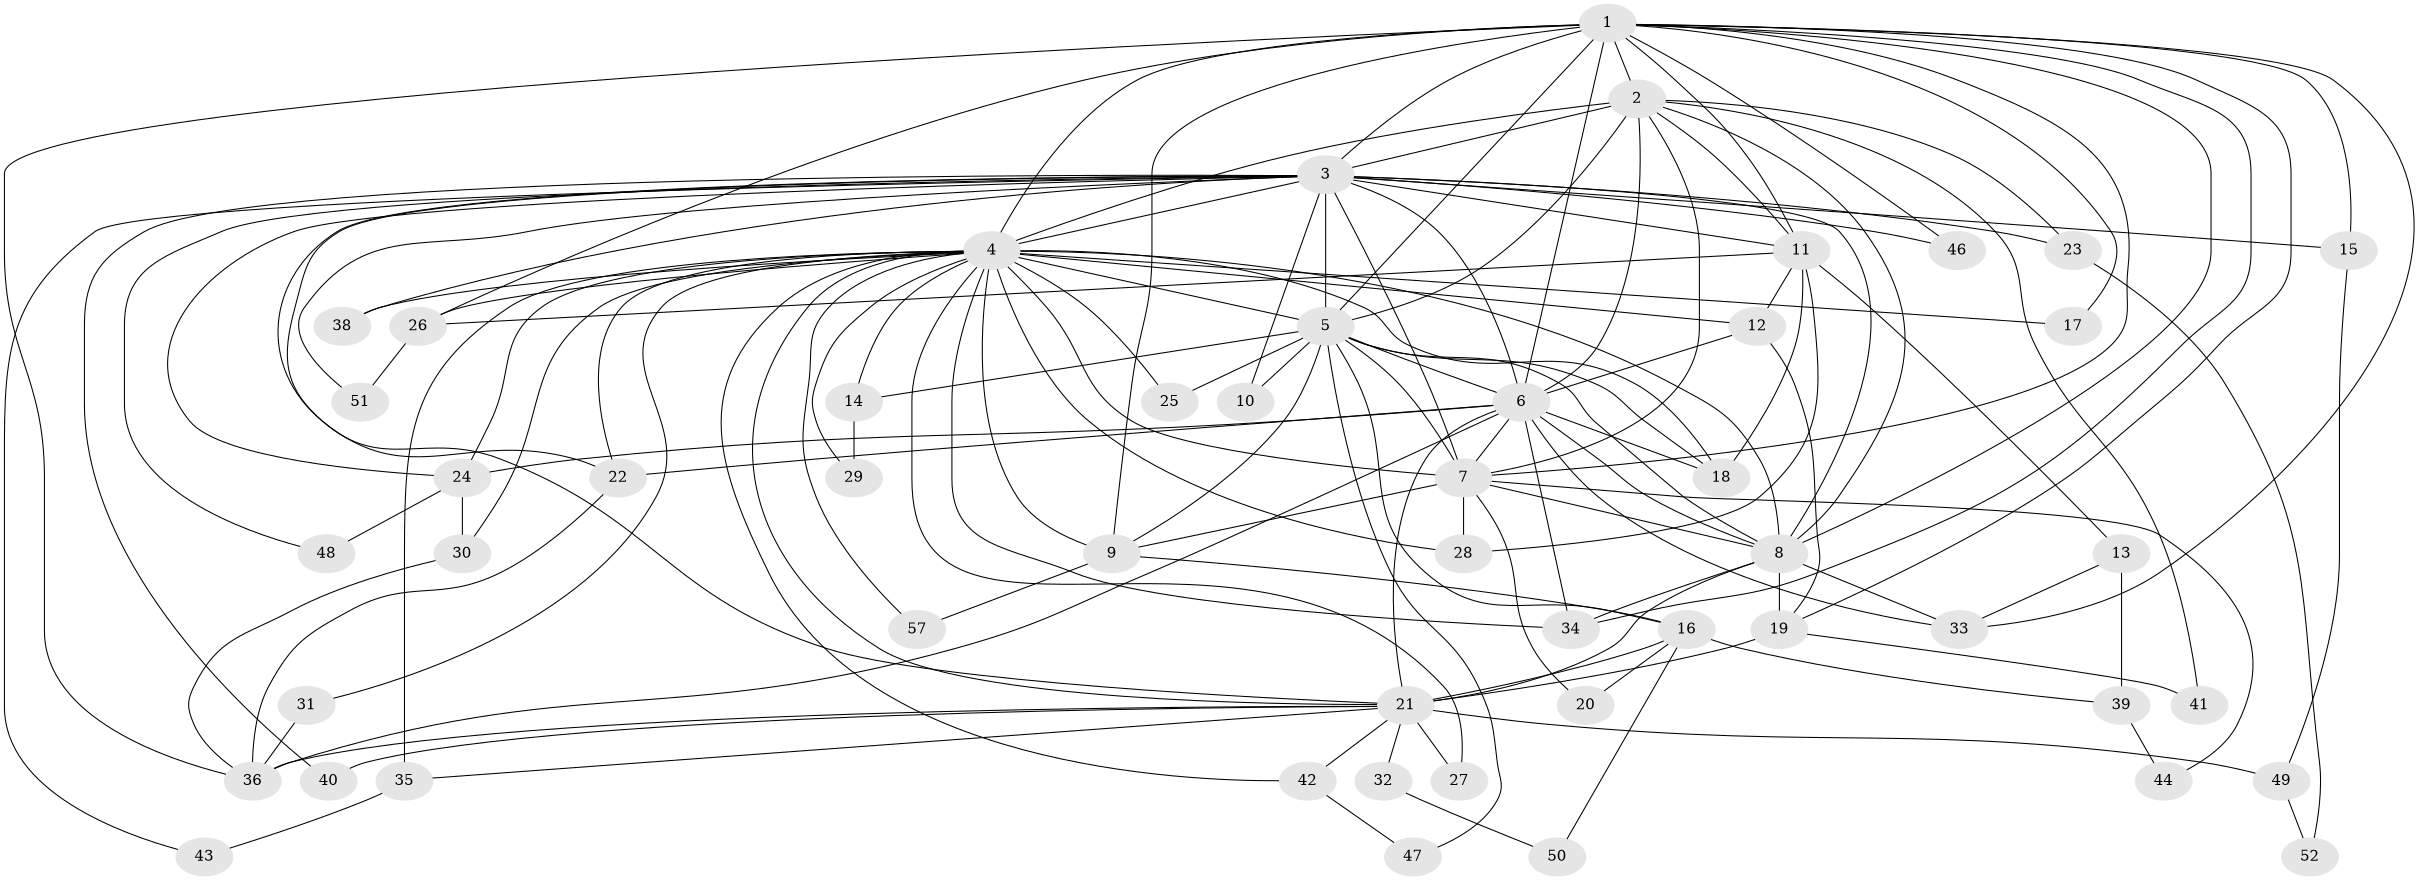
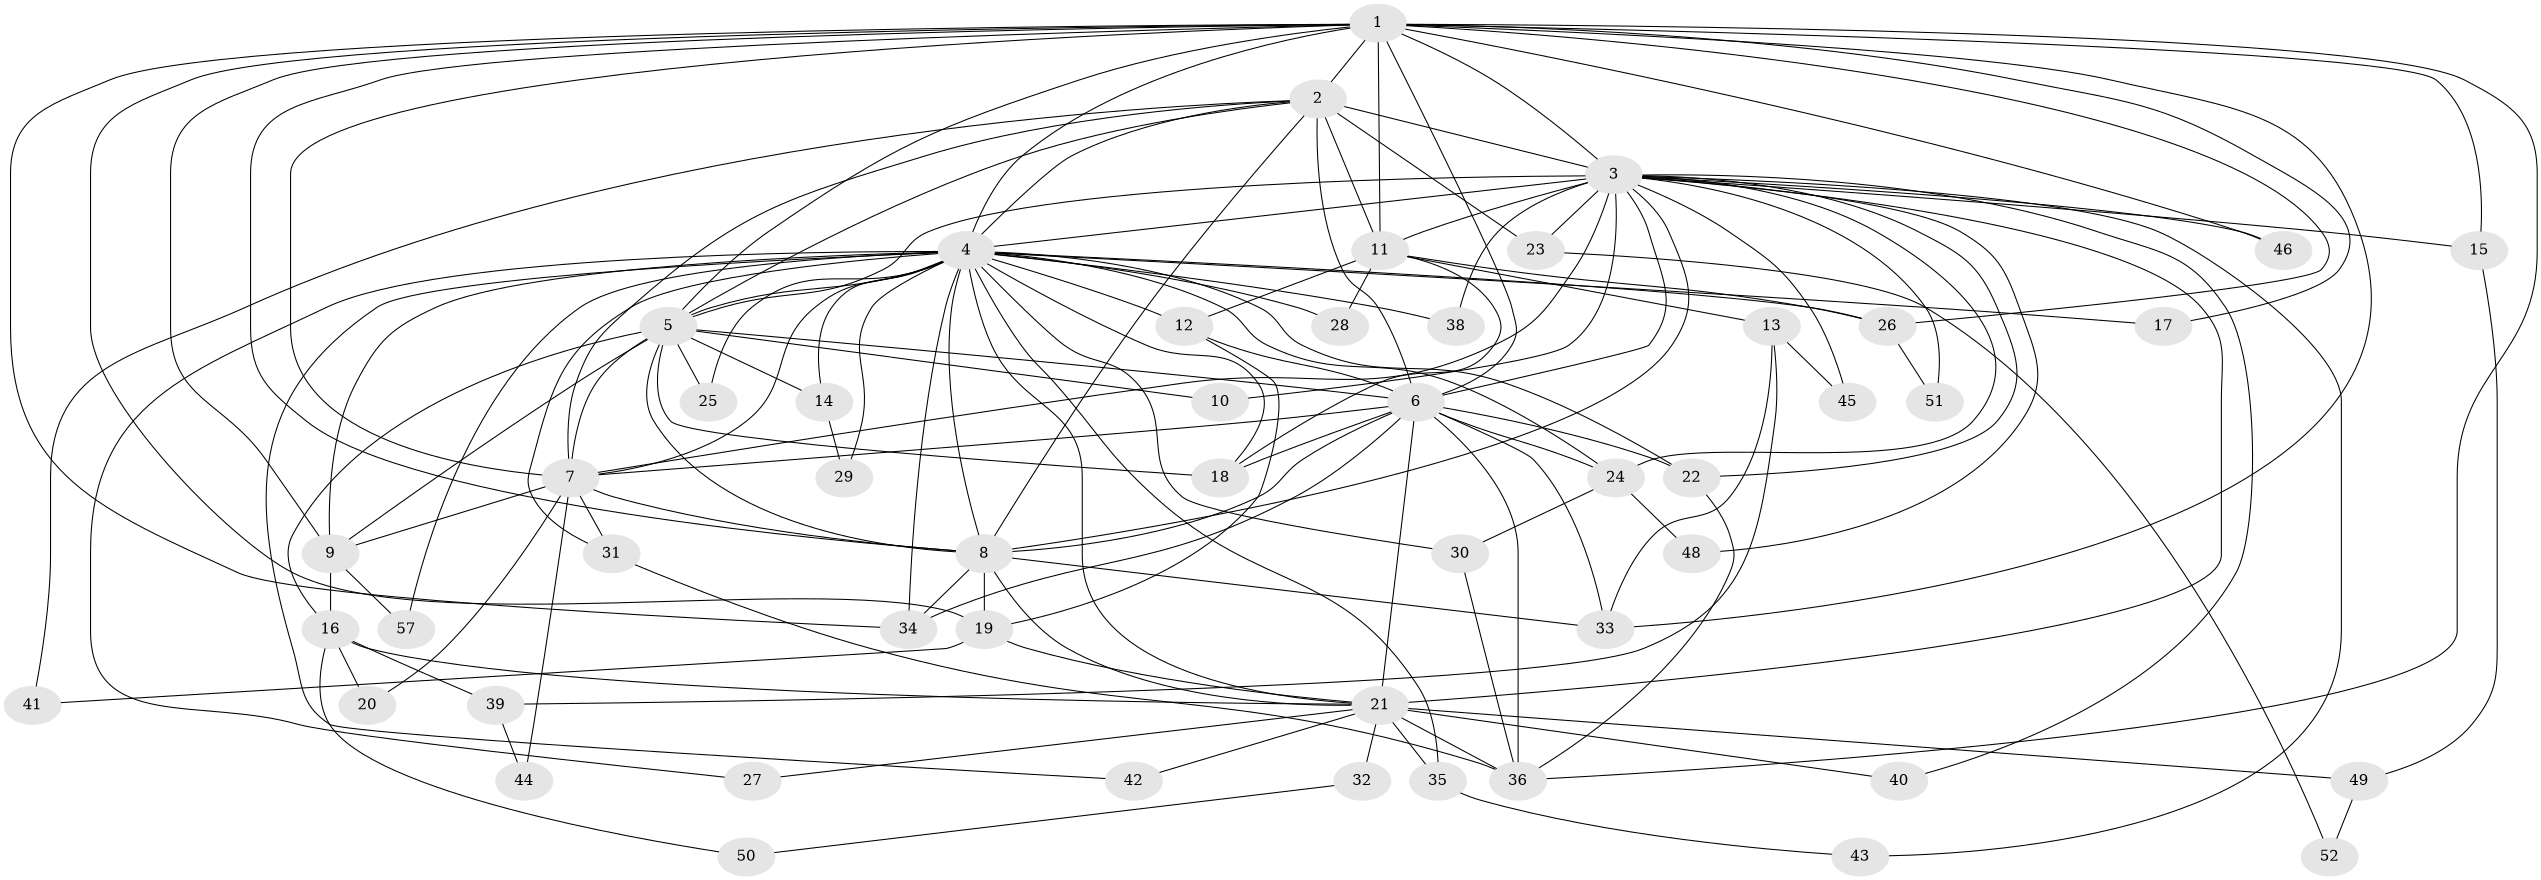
none -> (1848, 402)
(1464, 516) -> (591, 516)
(1413, 857) -> none
